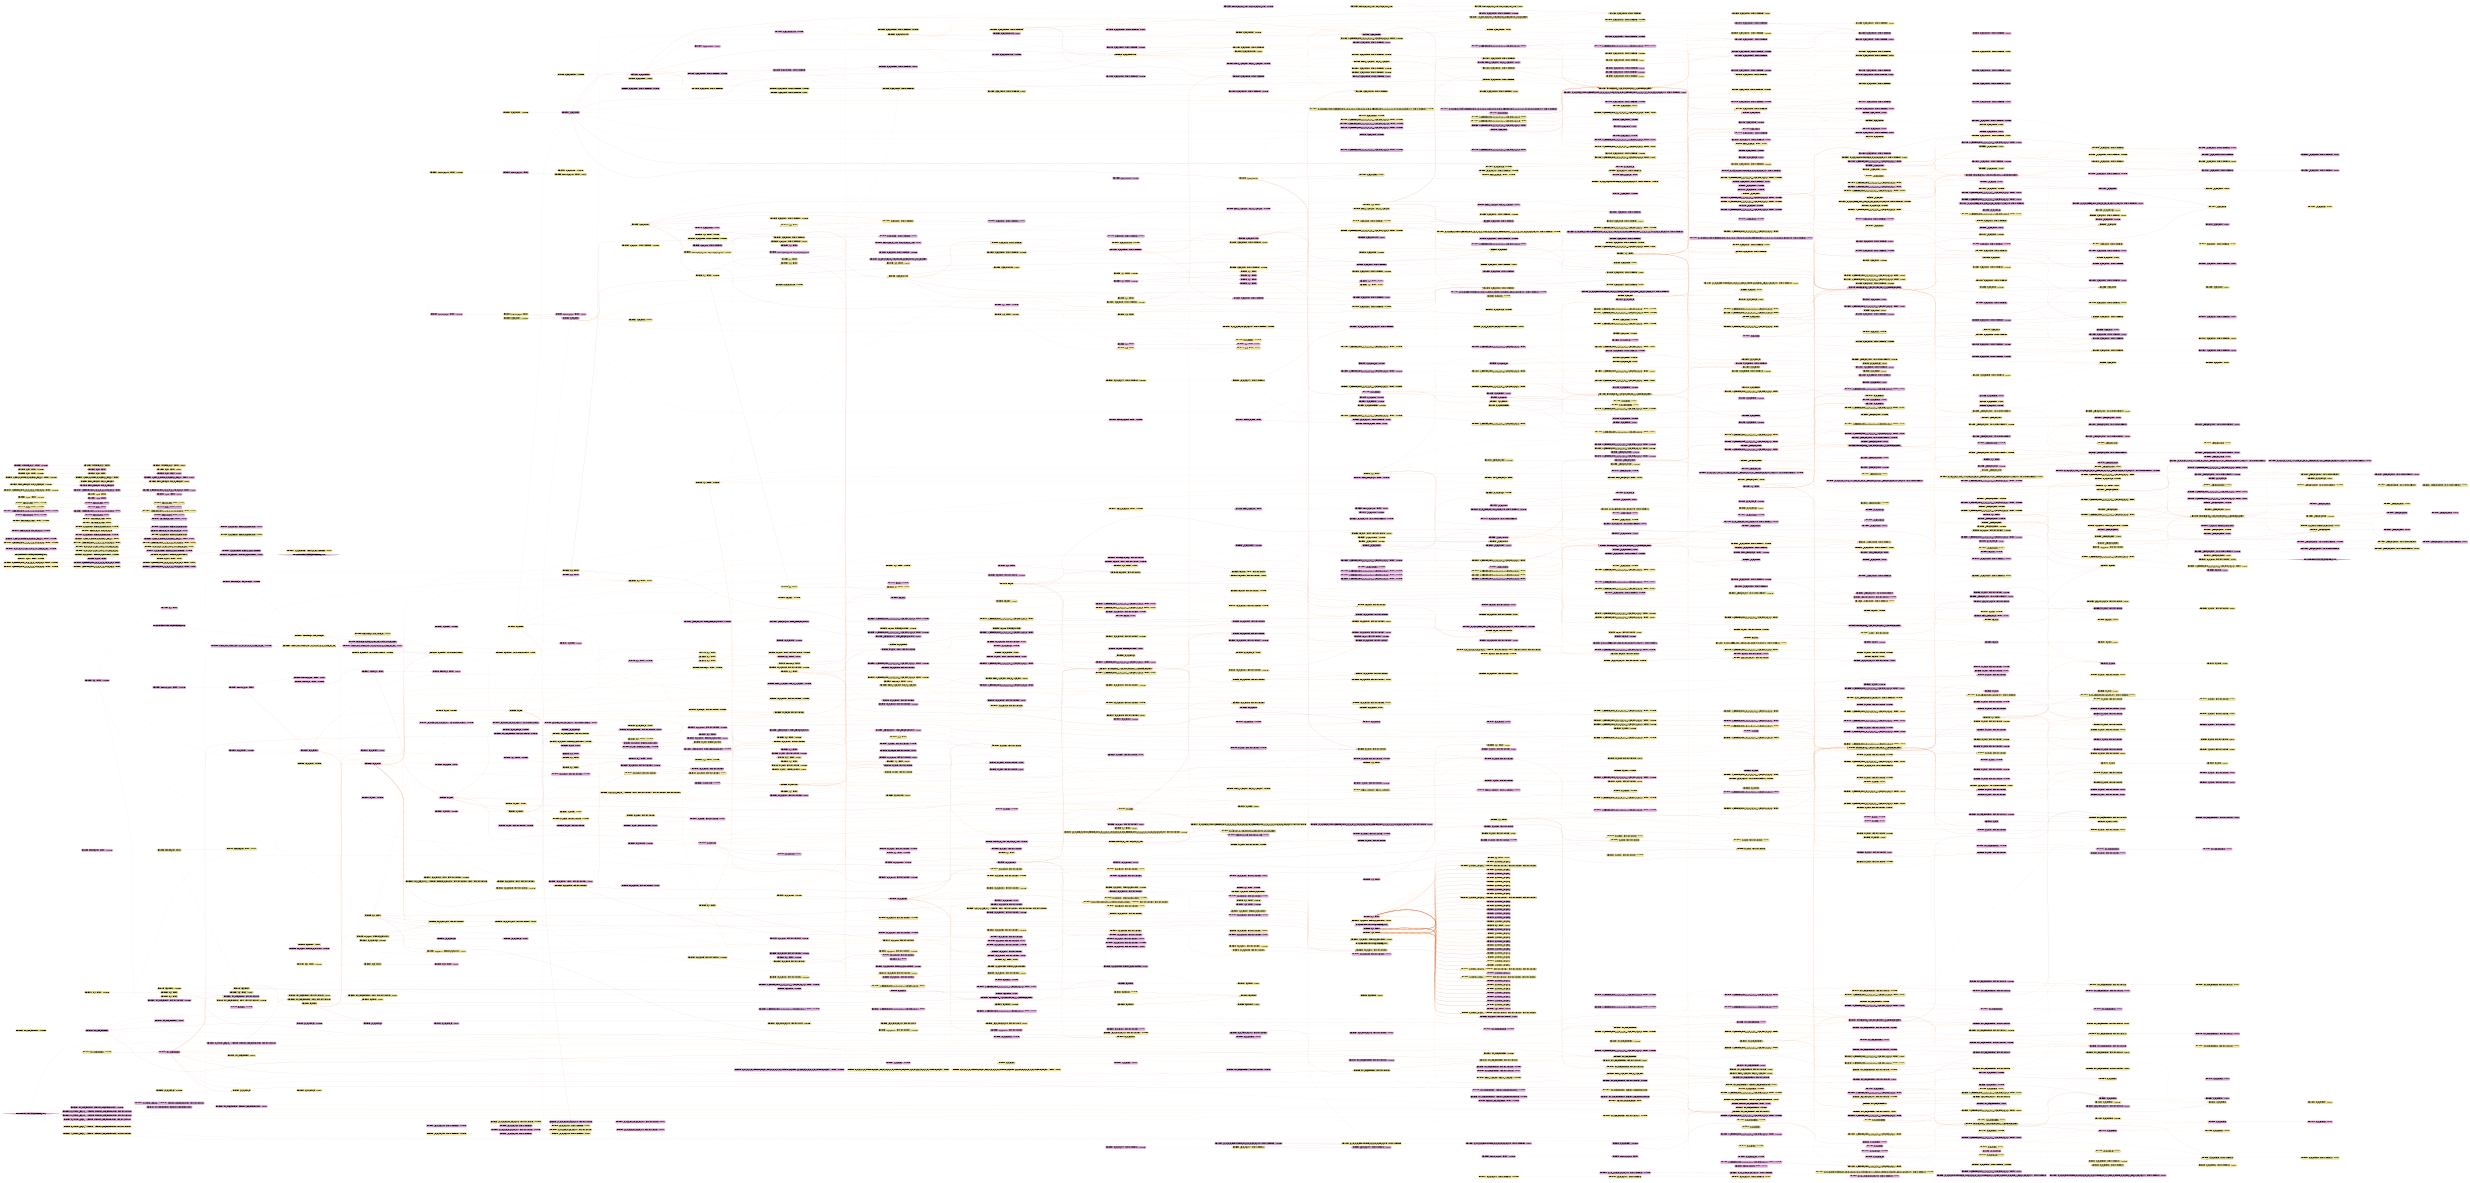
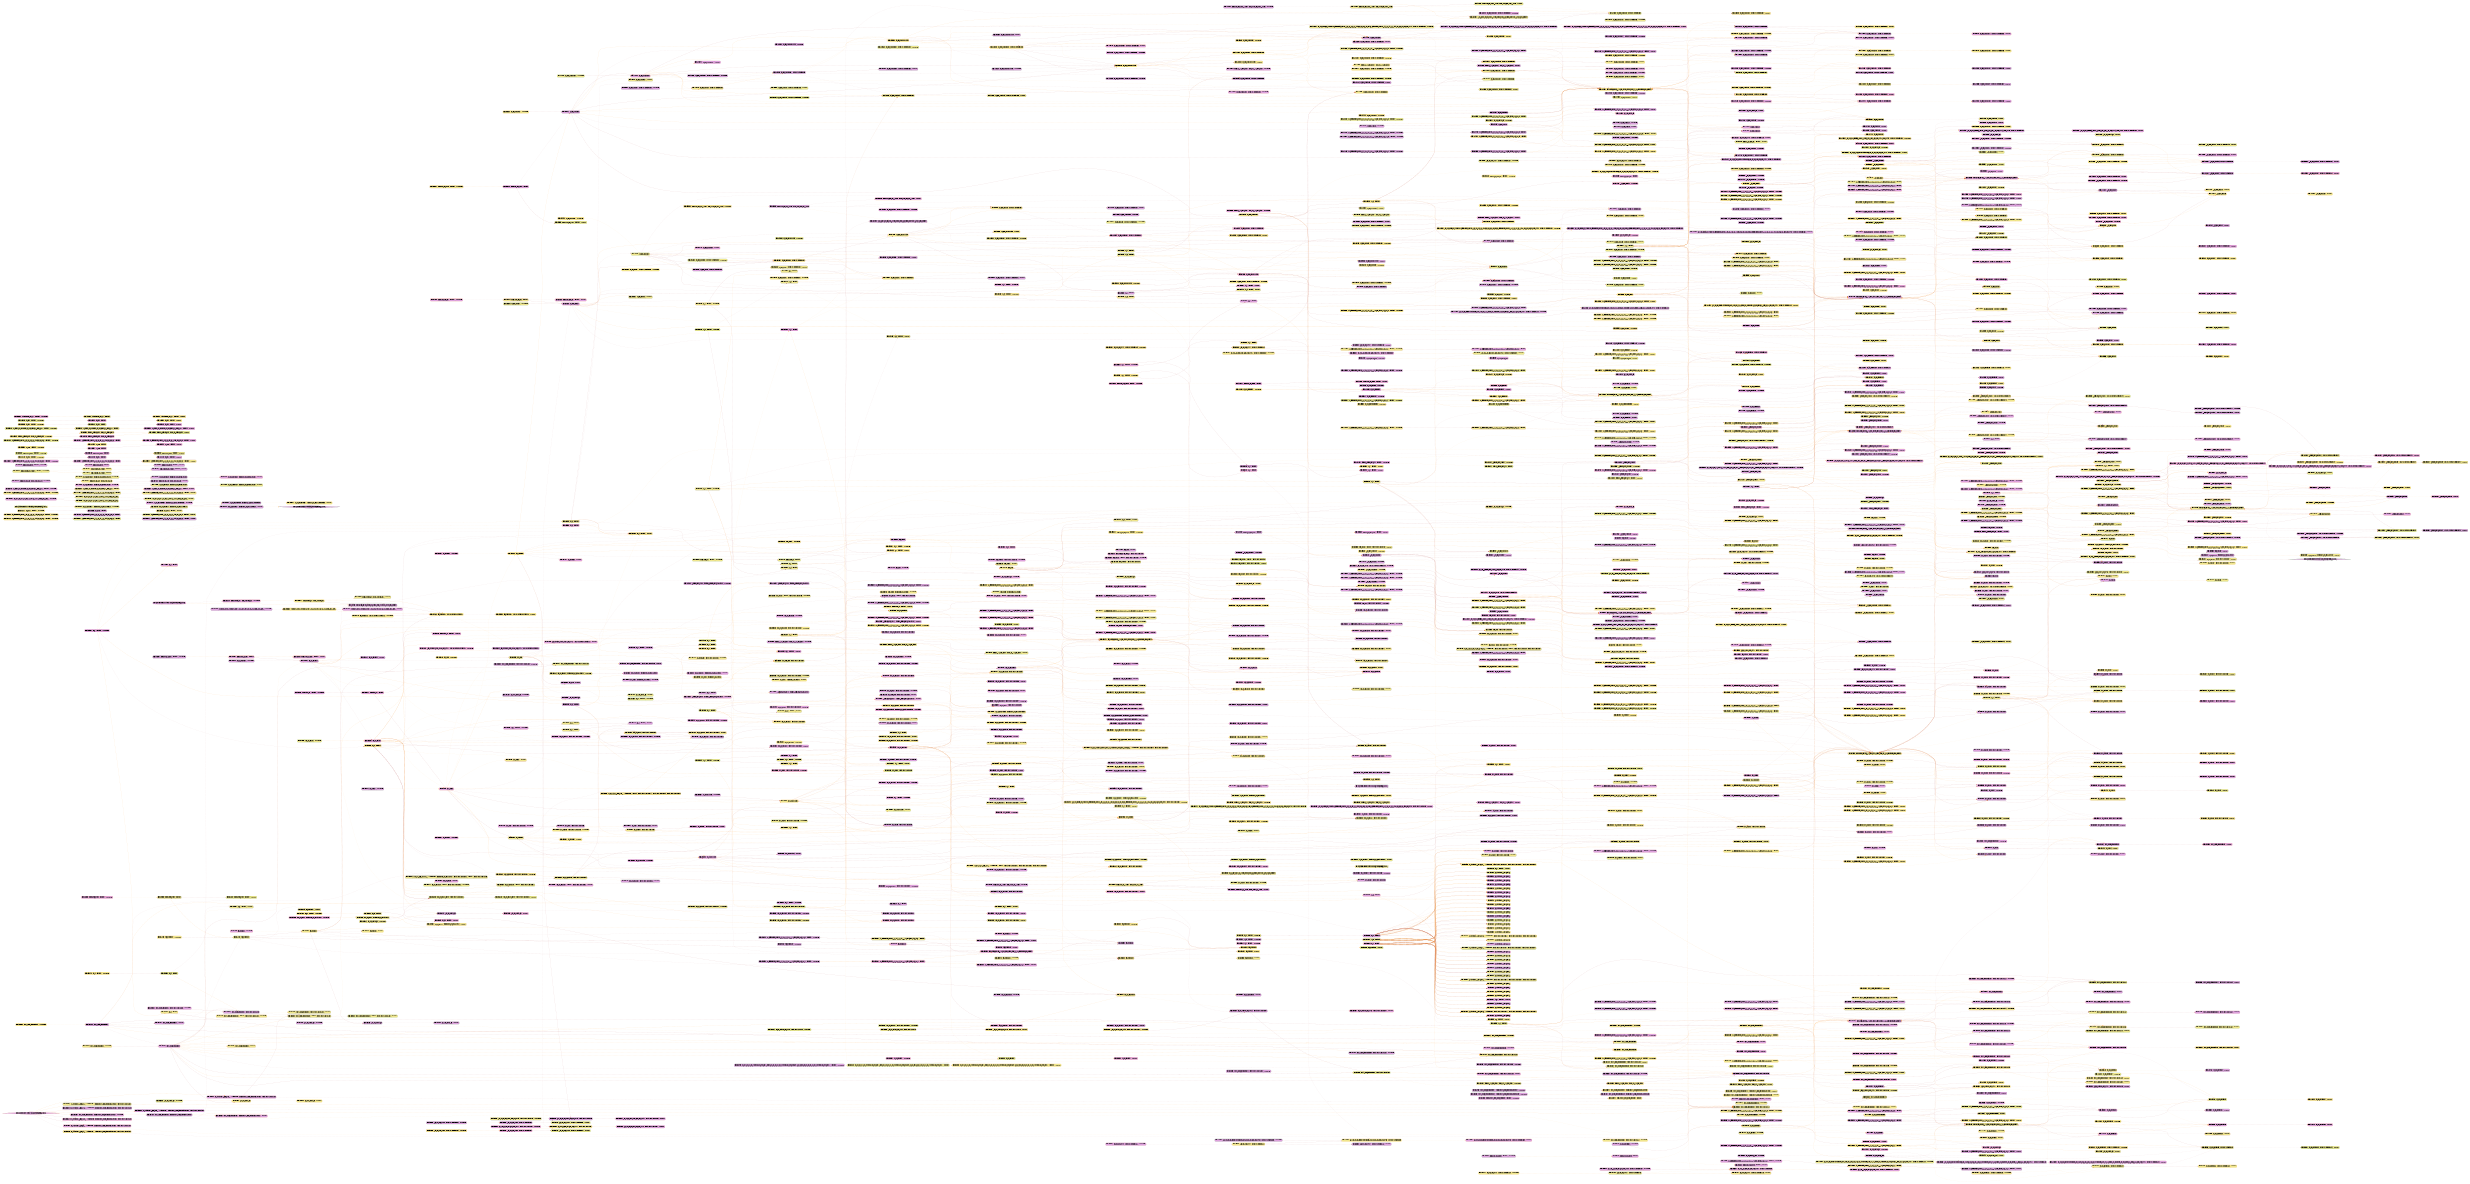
none -> (1875, 525)
